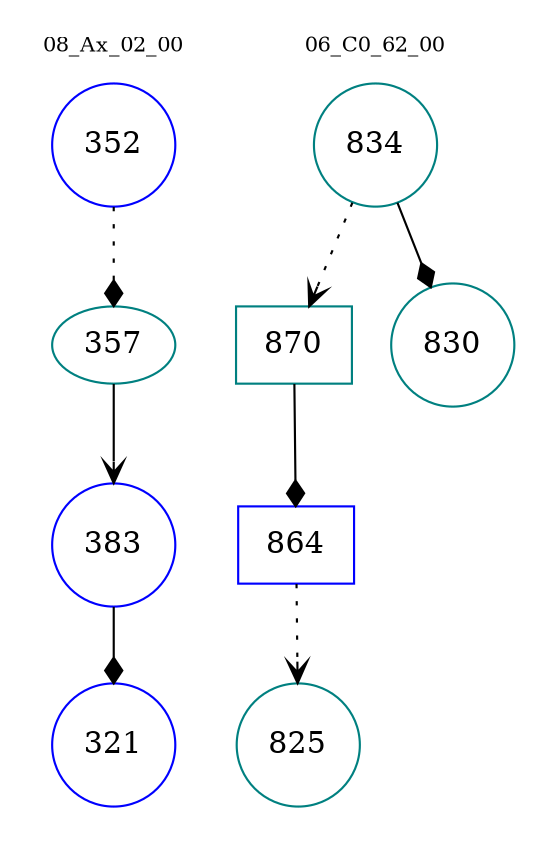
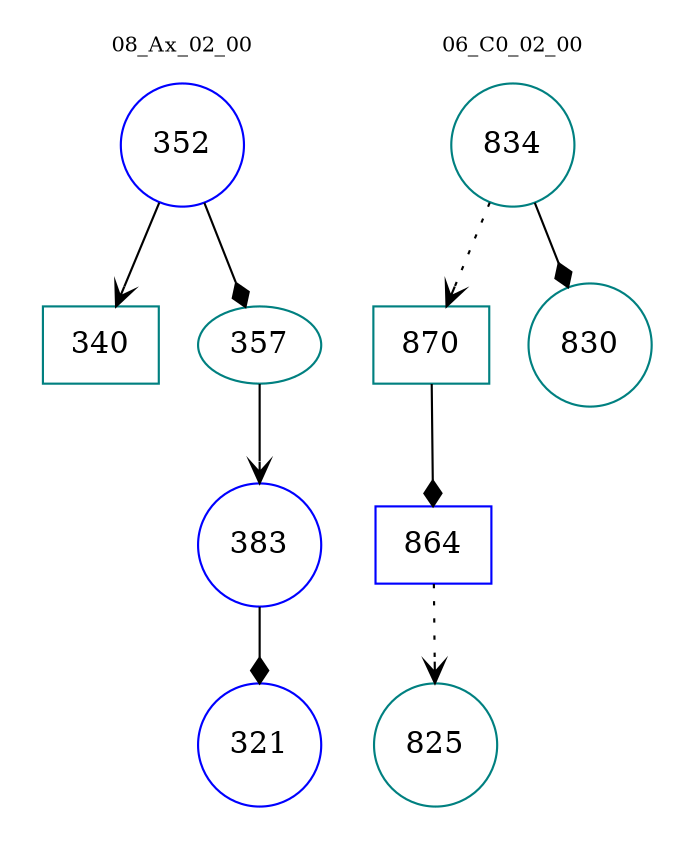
(376, 46) -> (513, 46)
(114, 244) -> (220, 243)
none -> (101, 345)
